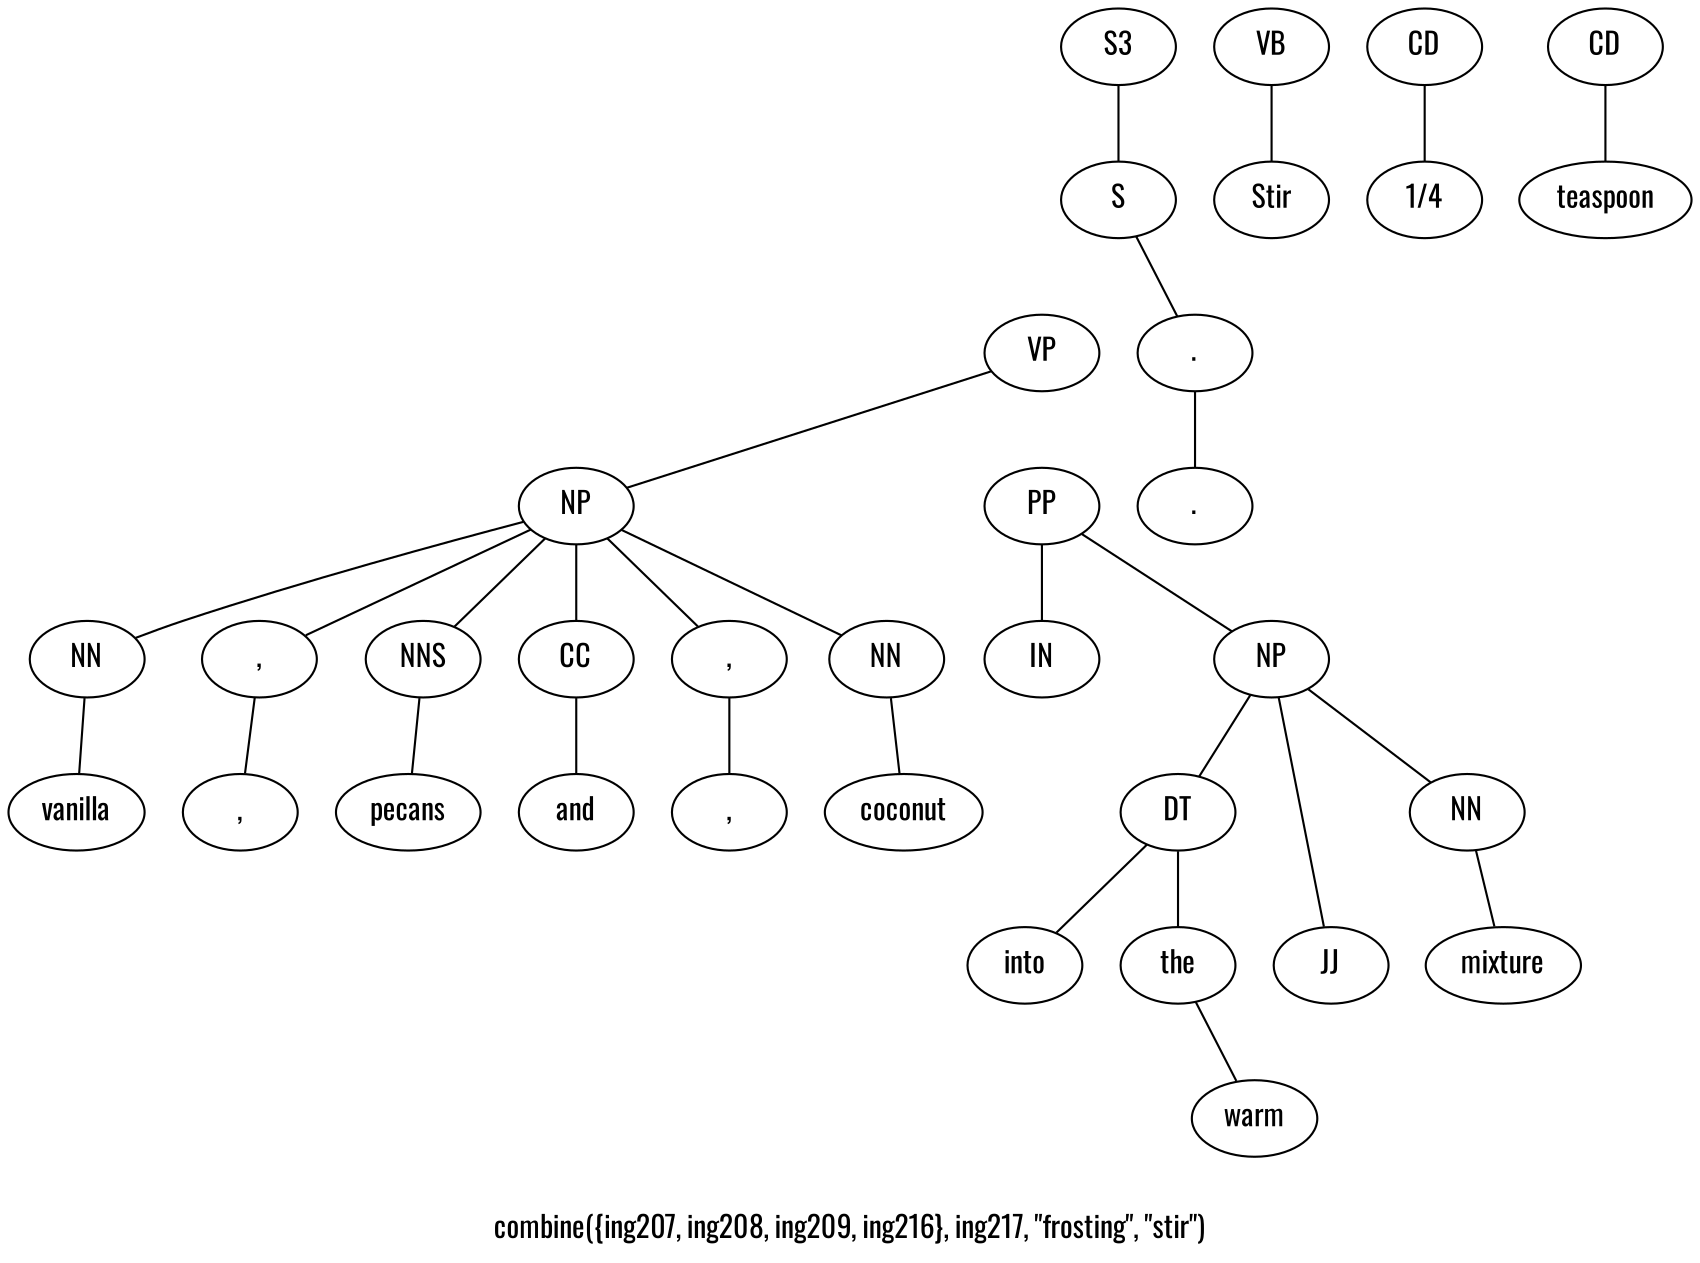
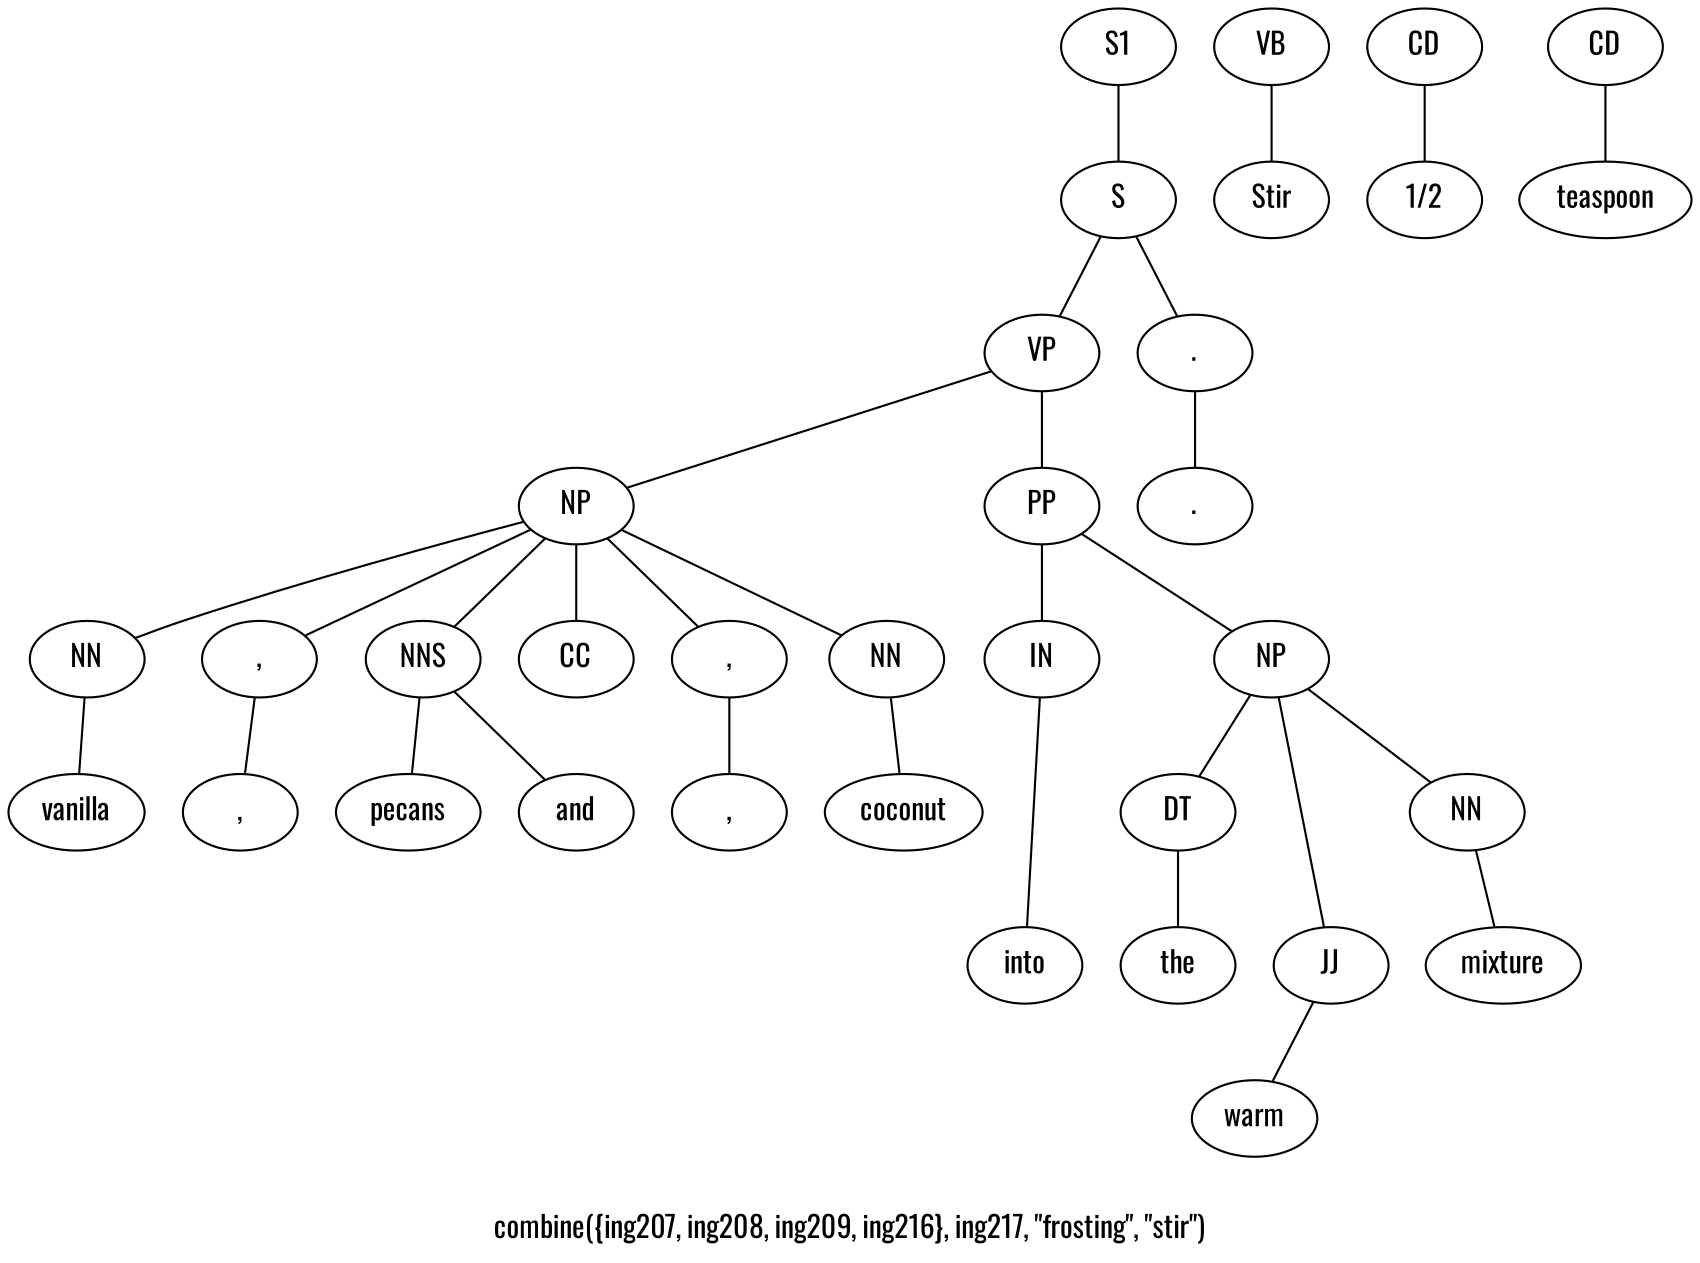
(1118, 47) -> (1118, 47)
(1425, 200) -> (1425, 200)
none -> (1080, 277)
none -> (1042, 430)
(576, 736) -> (499, 736)
(1102, 889) -> (1033, 812)
(1216, 1042) -> (1293, 1042)
